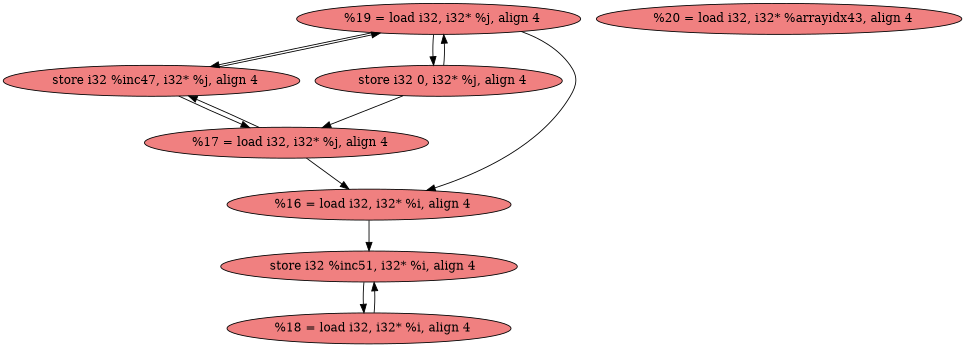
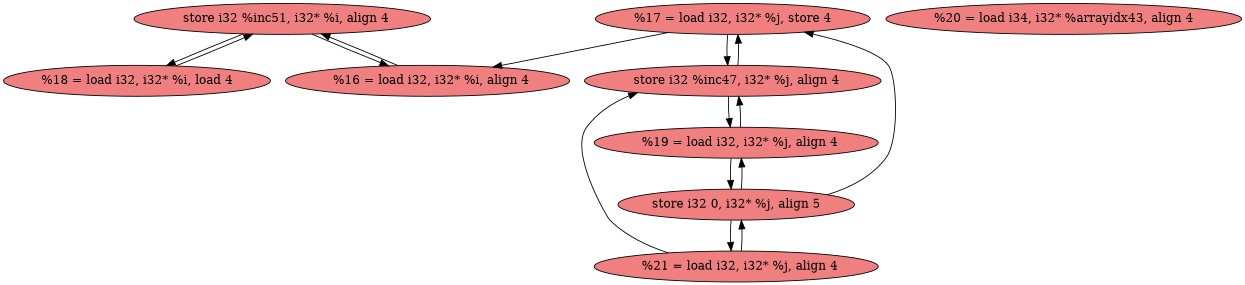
(779, 19) -> (1064, 19)
(439, 81) -> (736, 205)
(547, 125) -> (346, 49)
(286, 143) -> (733, 19)
none -> (736, 267)
(369, 328) -> (137, 81)
